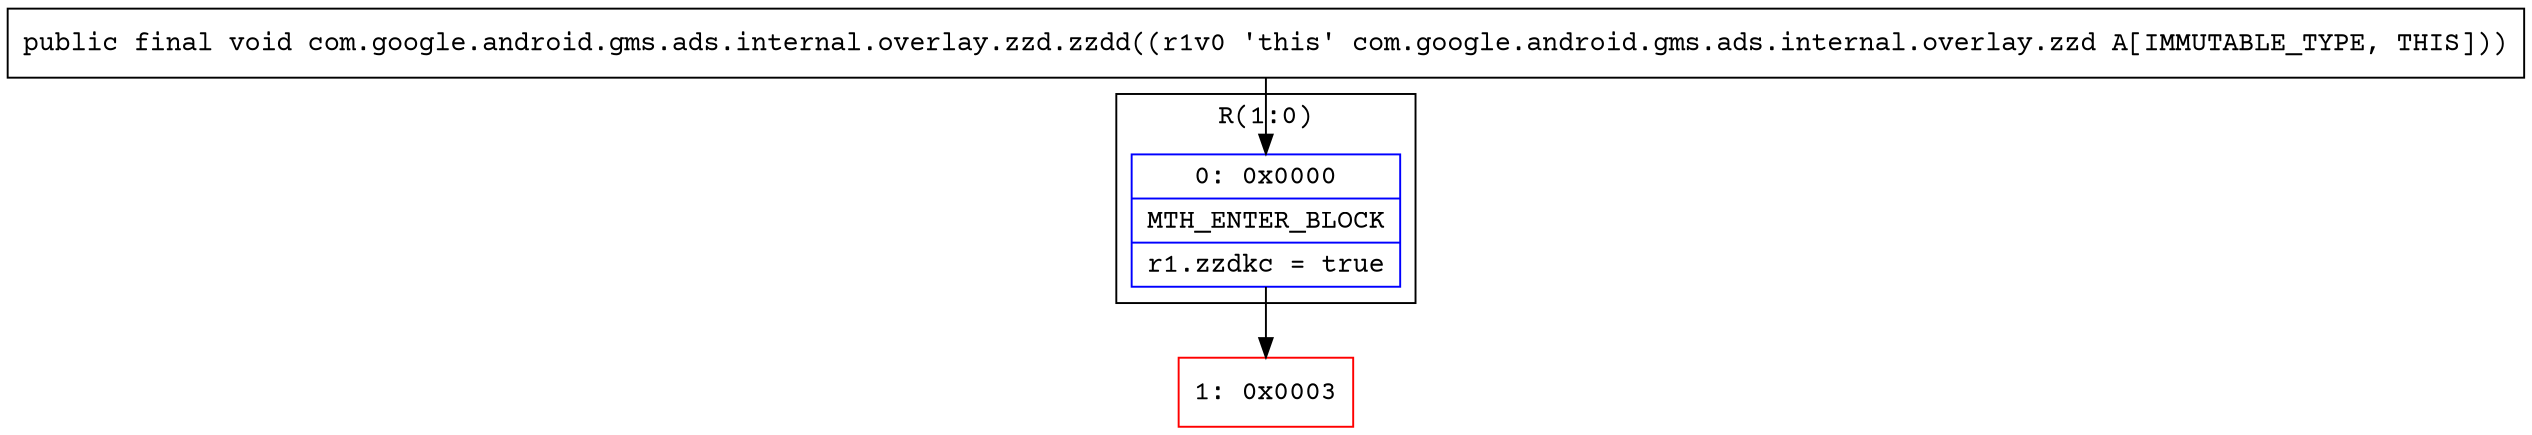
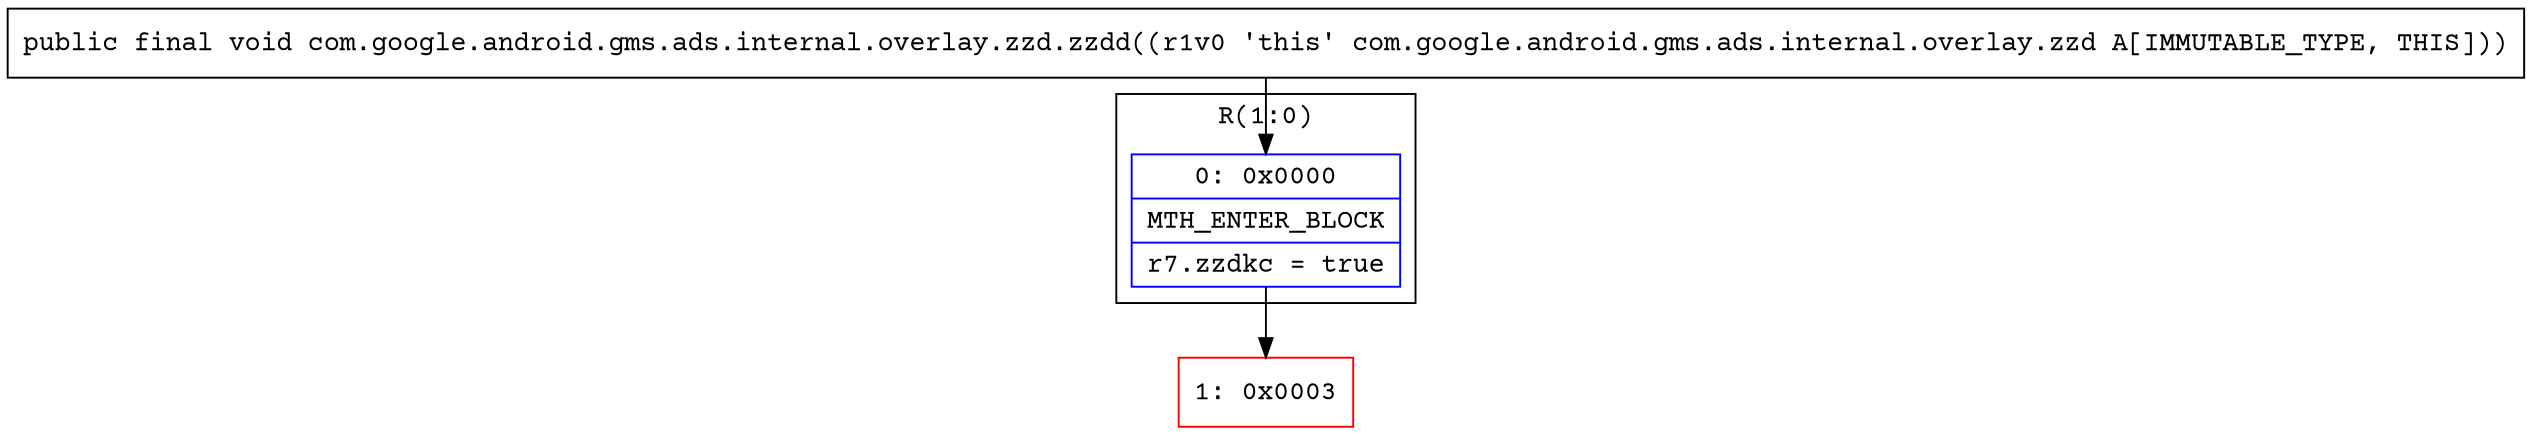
(1266, 264) -> (1266, 264)
